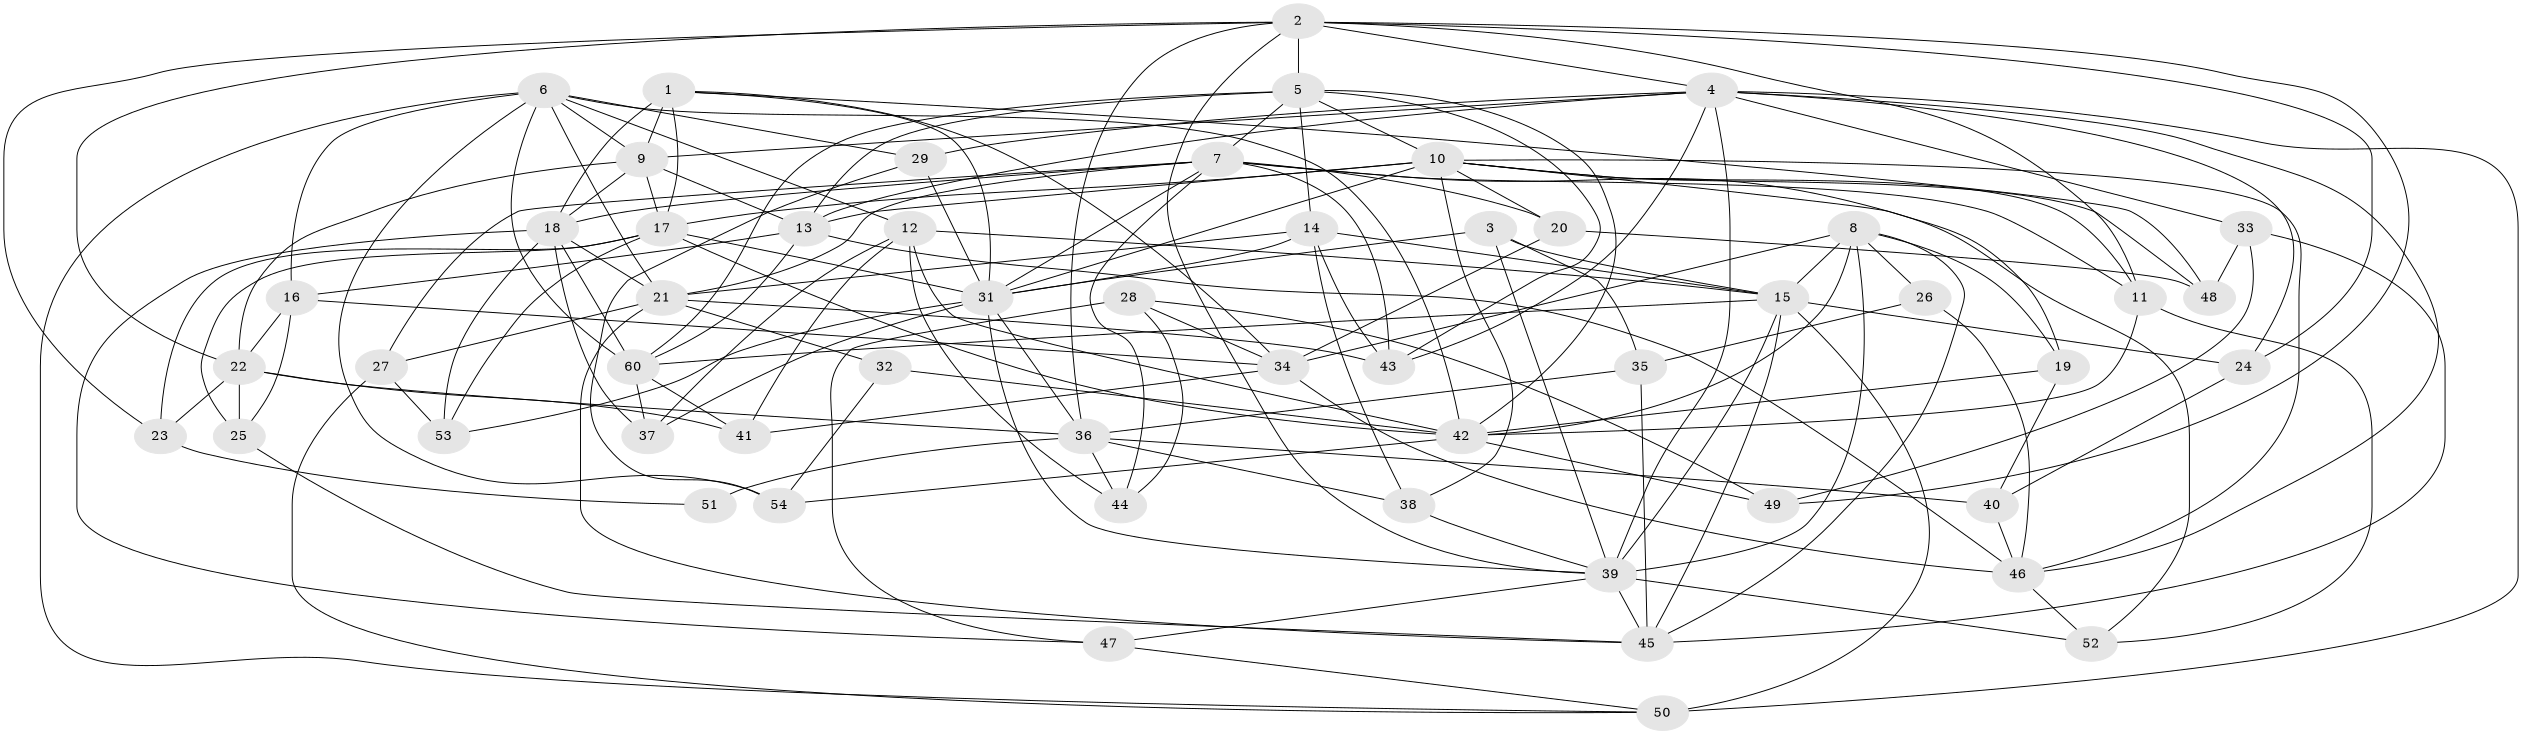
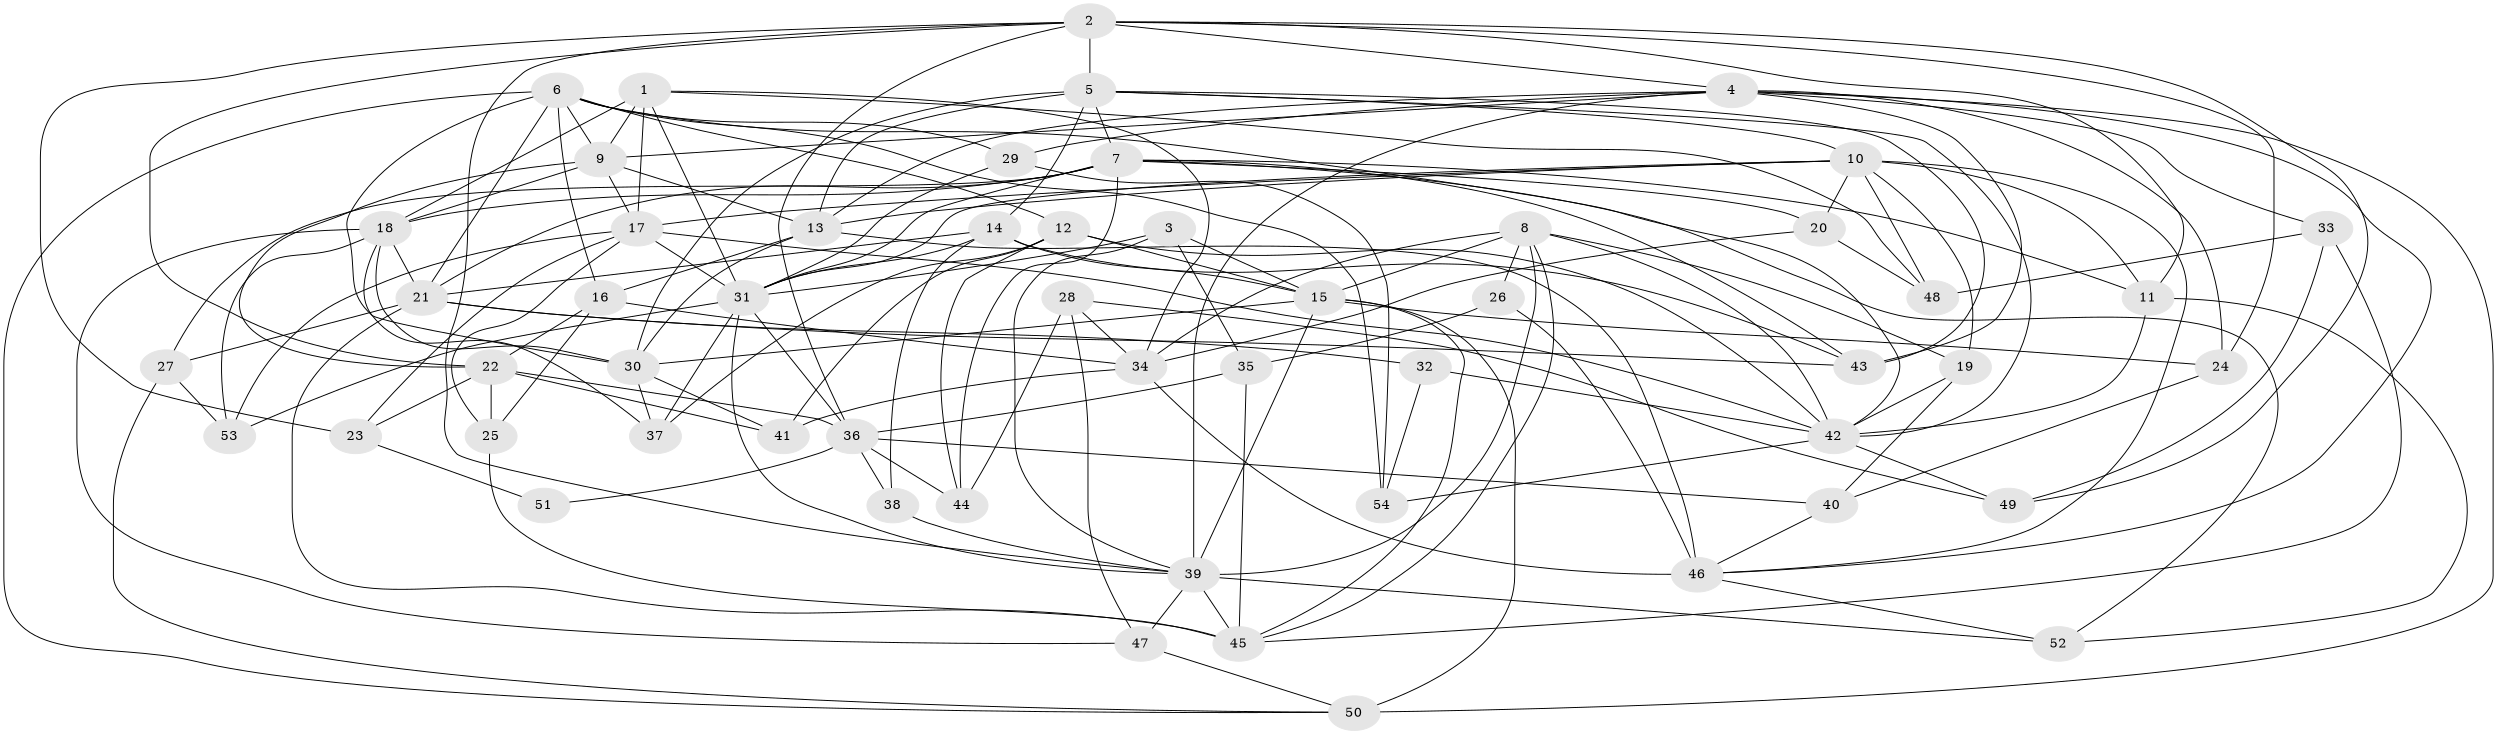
(1500, 352) -> none
(633, 367) -> (633, 367)
